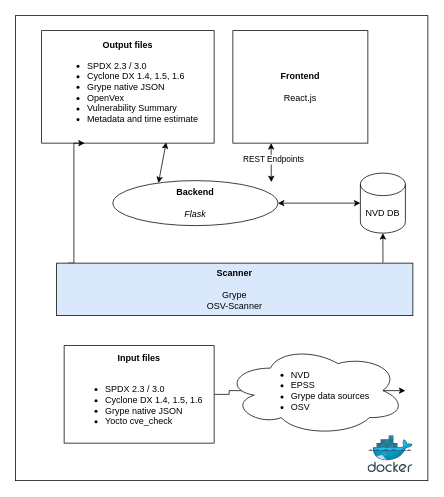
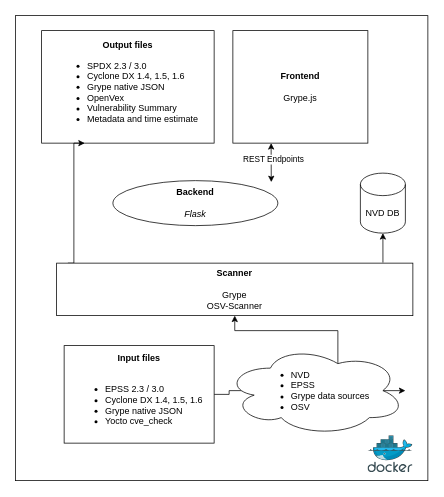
(300, 87) -> (300, 87)
(162, 162) -> none
(354, 203) -> none
(235, 289) -> (235, 289)
none -> (283, 330)
(139, 394) -> (139, 394)
